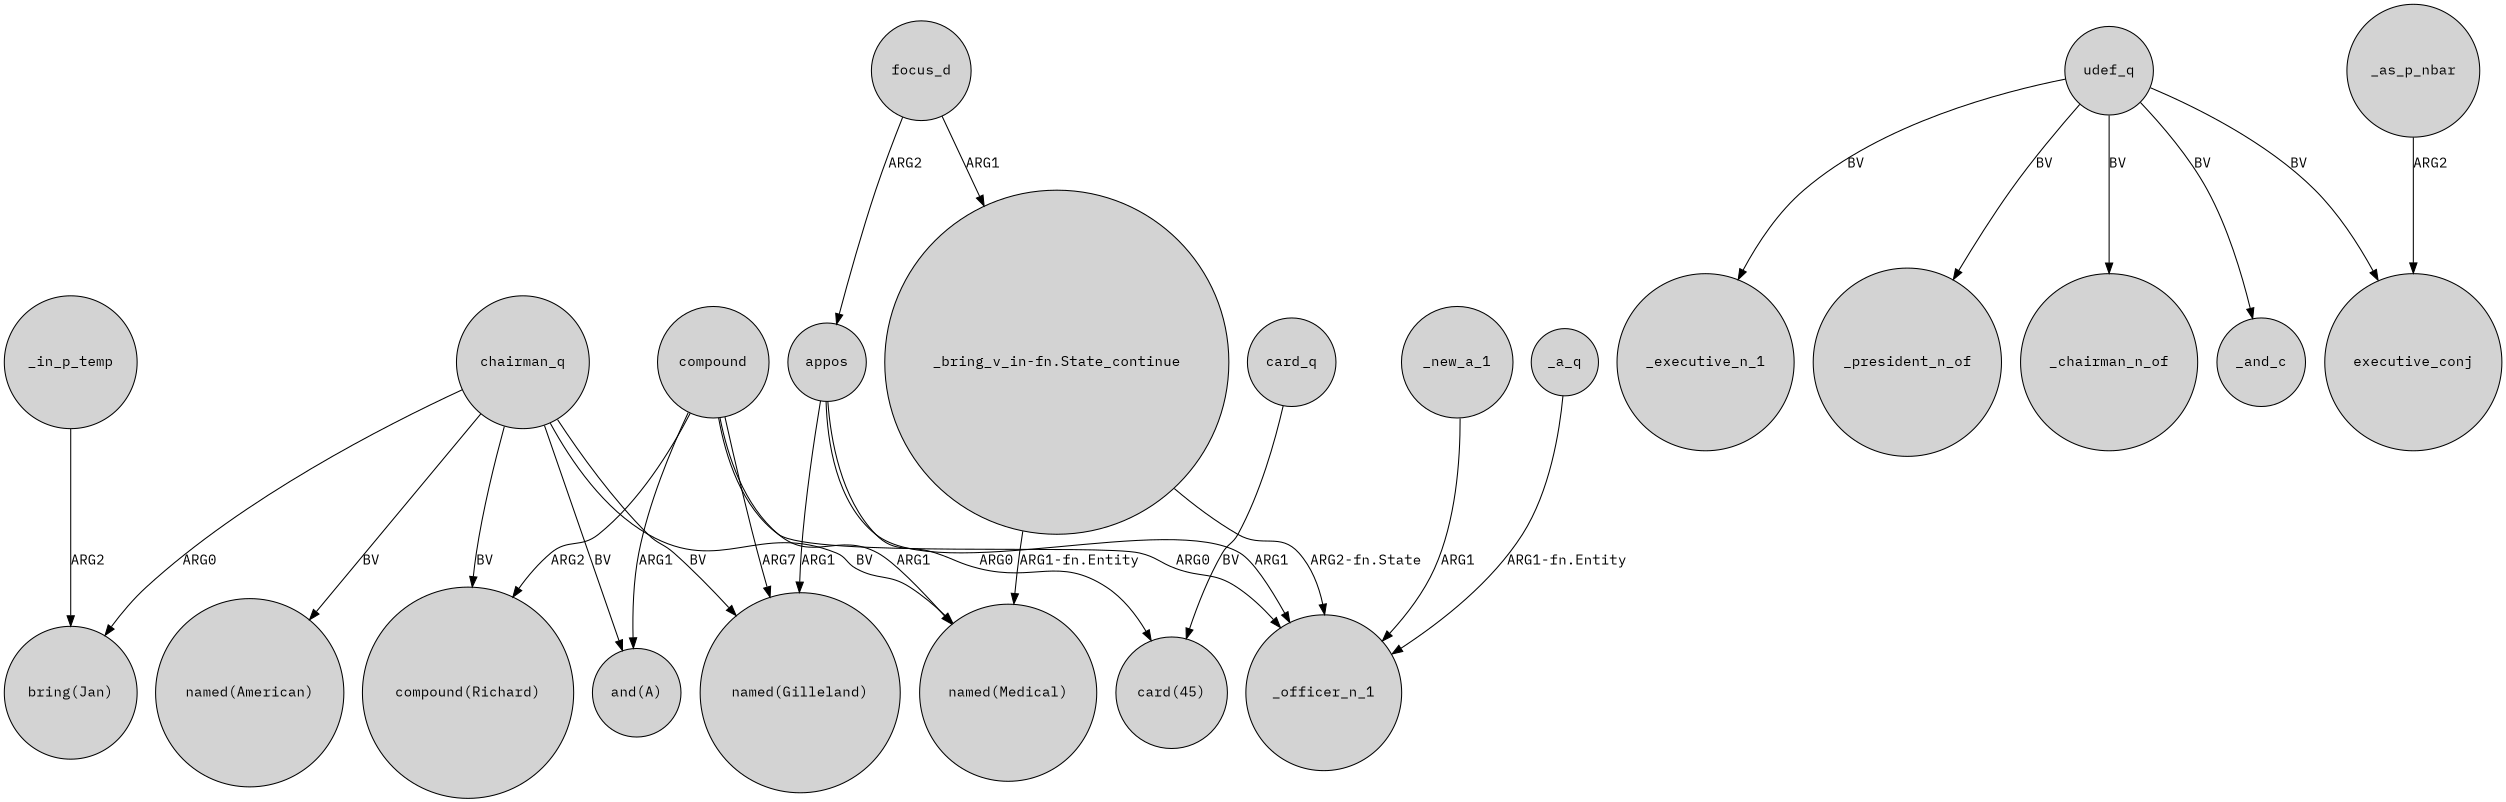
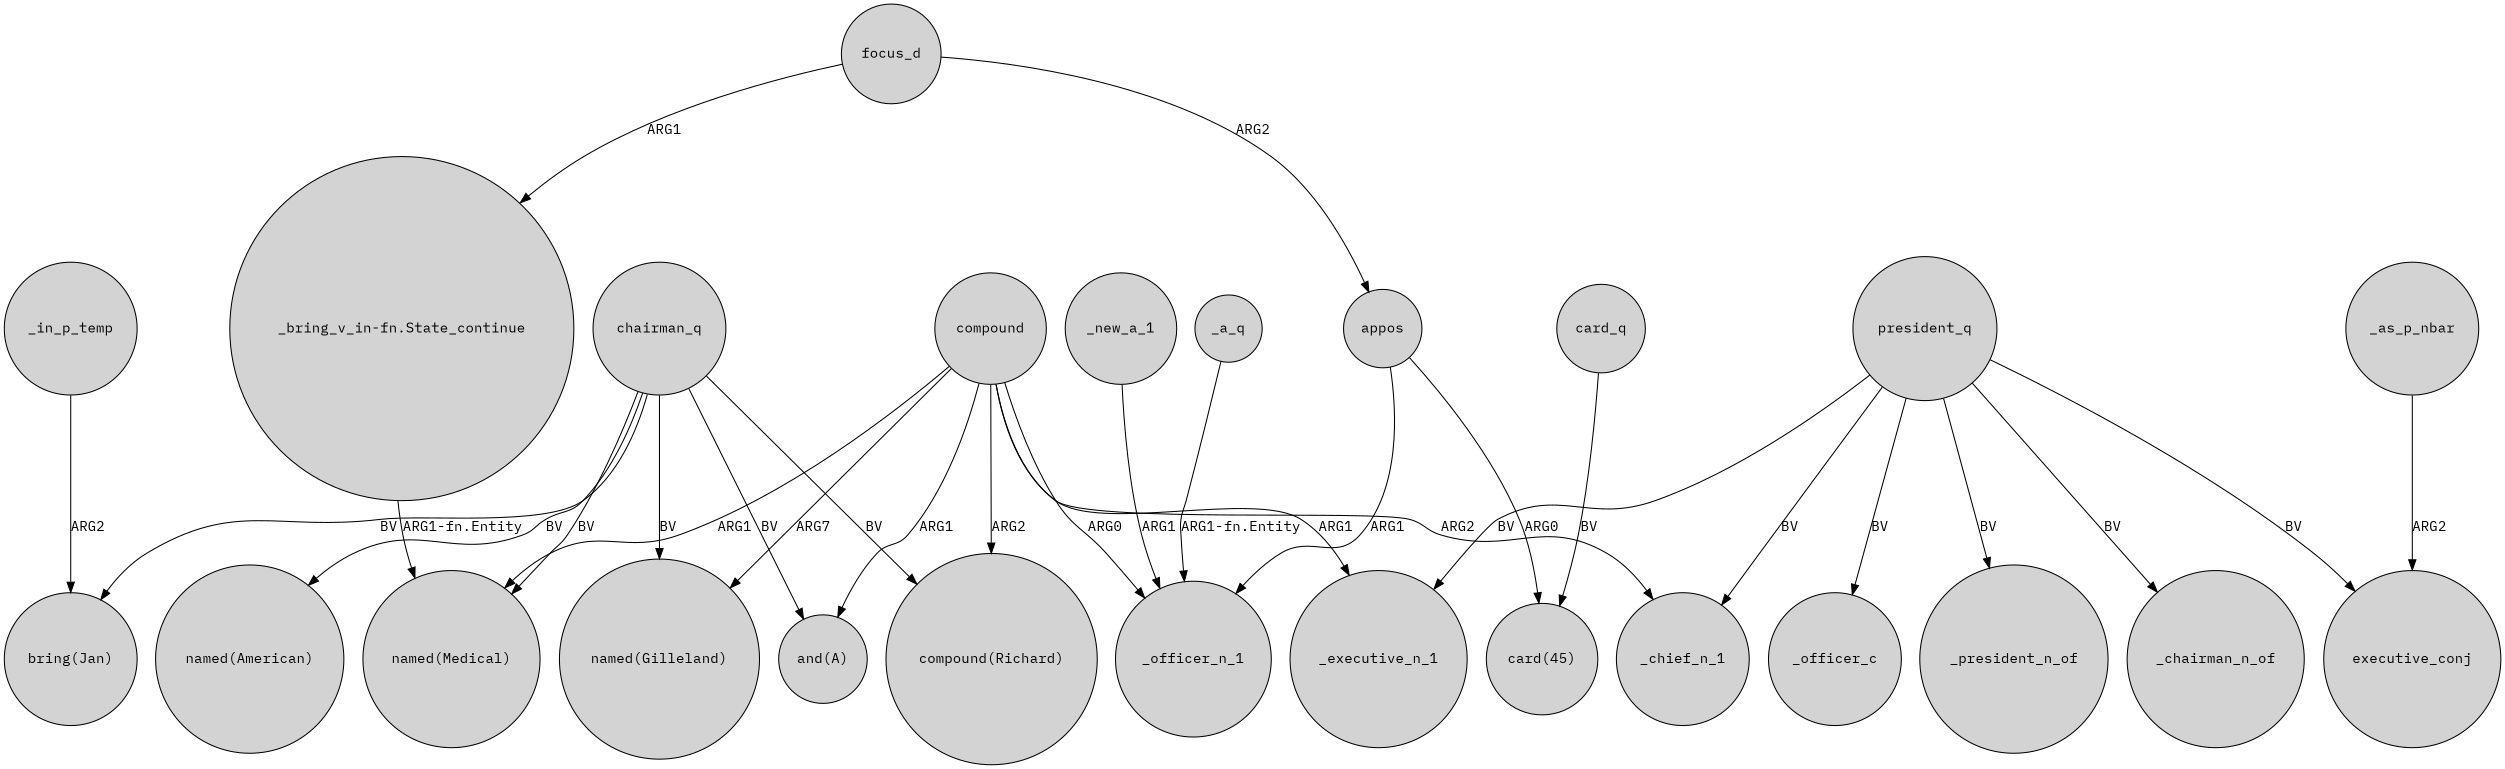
(2109, 71) -> (1925, 329)
(2261, 362) -> (1835, 659)
(807, 491) -> none
none -> (1244, 509)
(1259, 541) -> none
(200, 561) -> (389, 527)
none -> (1683, 659)
